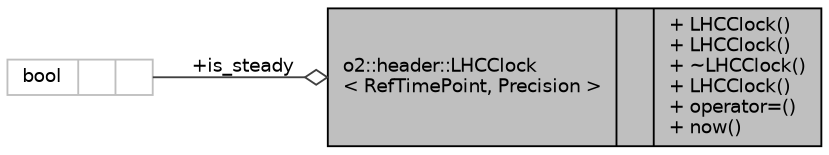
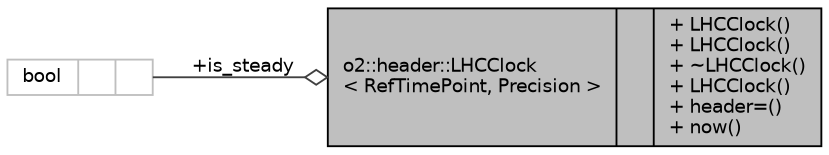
(733, 107) -> (725, 107)
